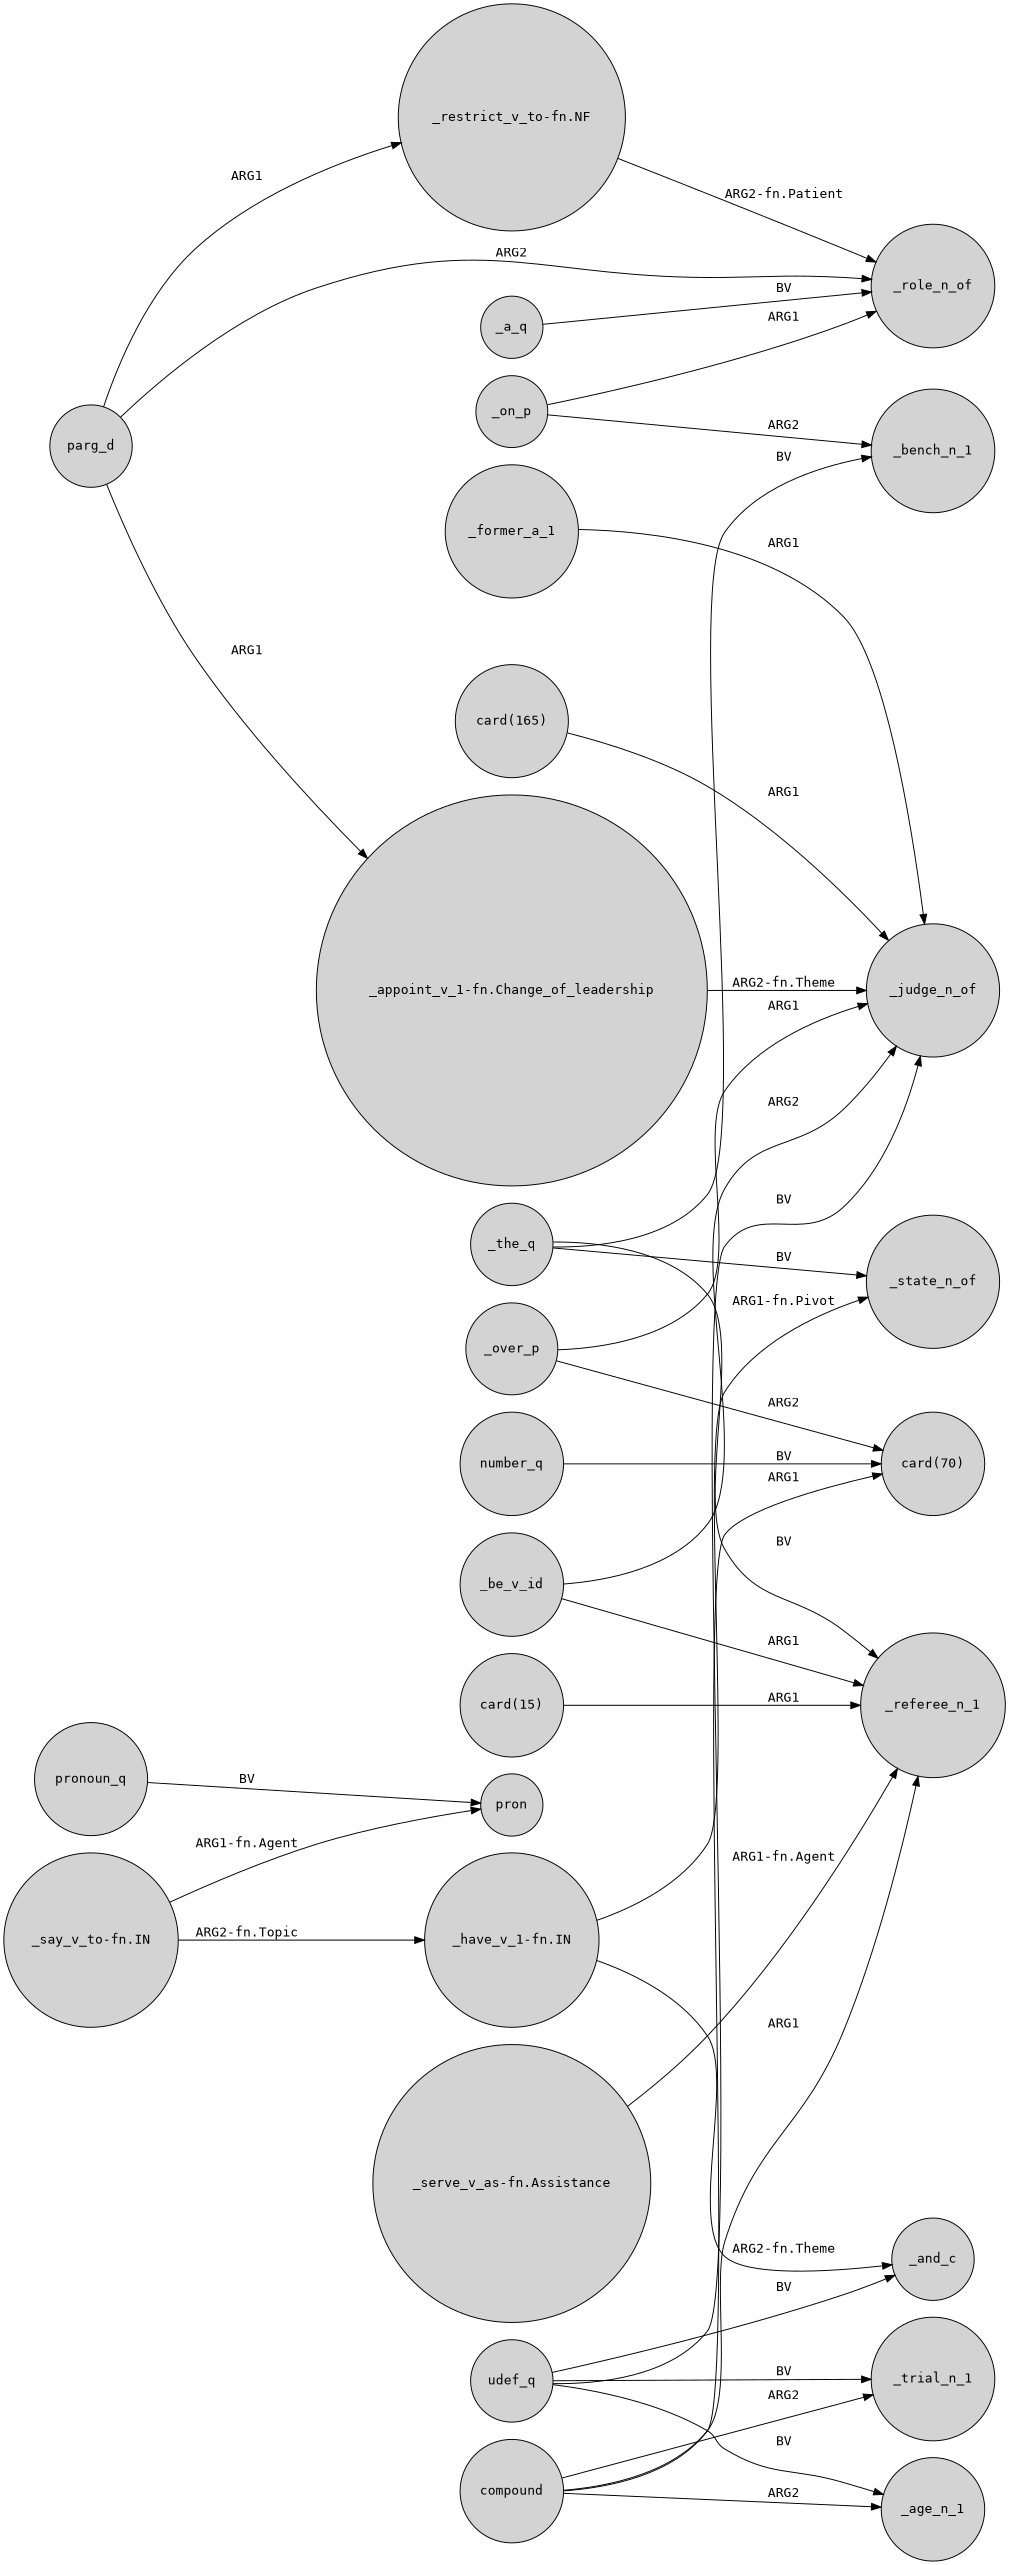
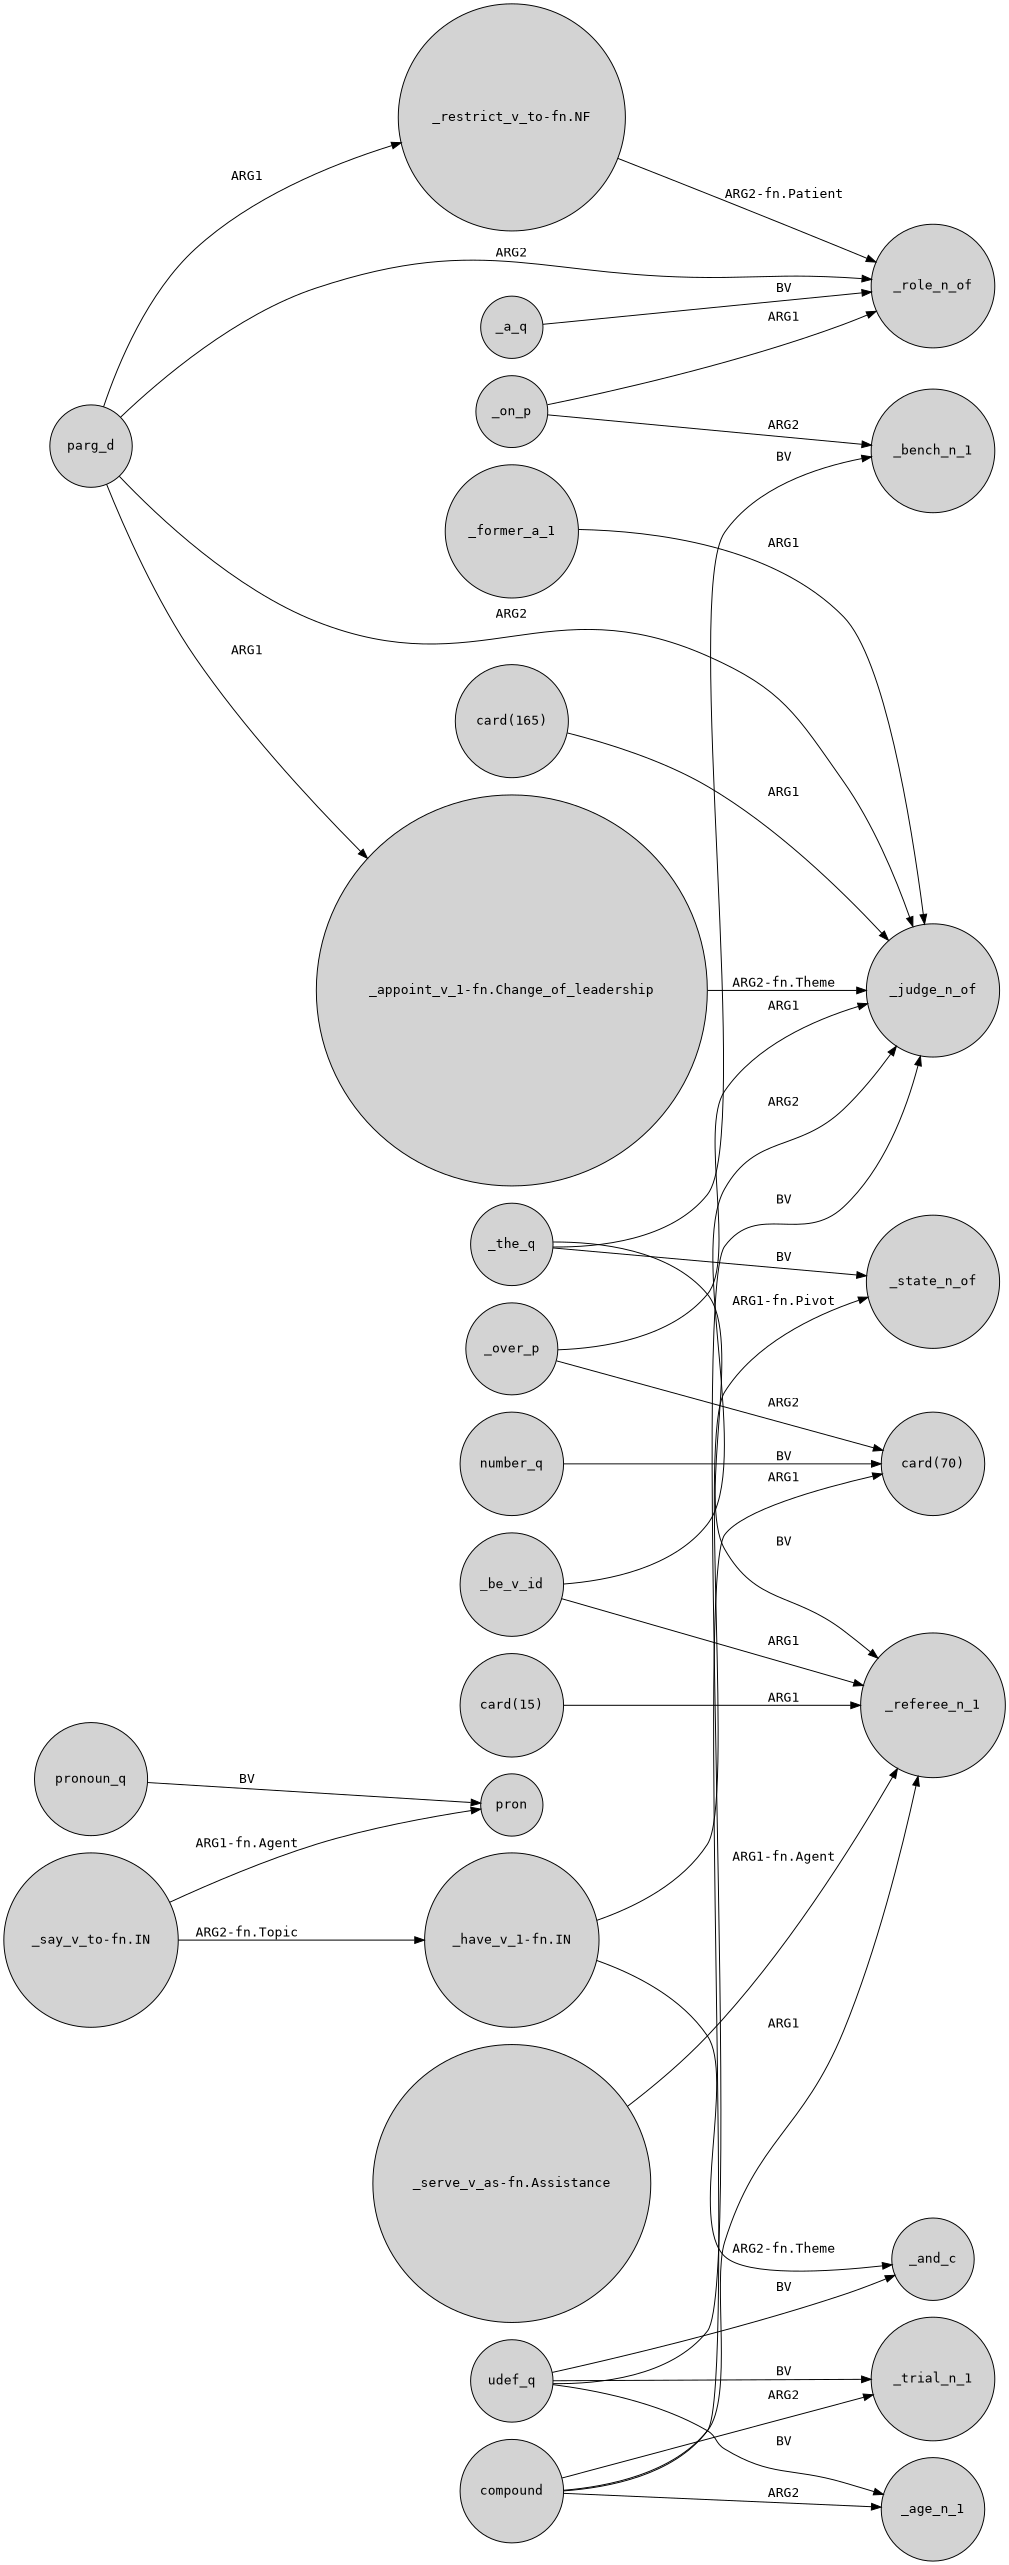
none -> (559, 631)
